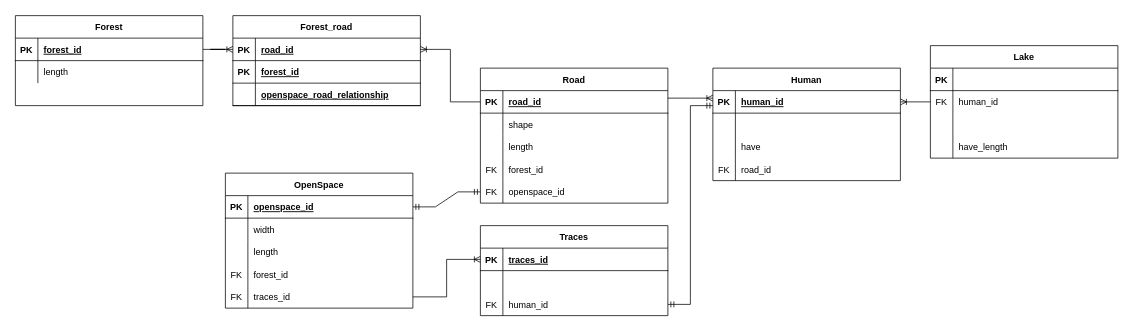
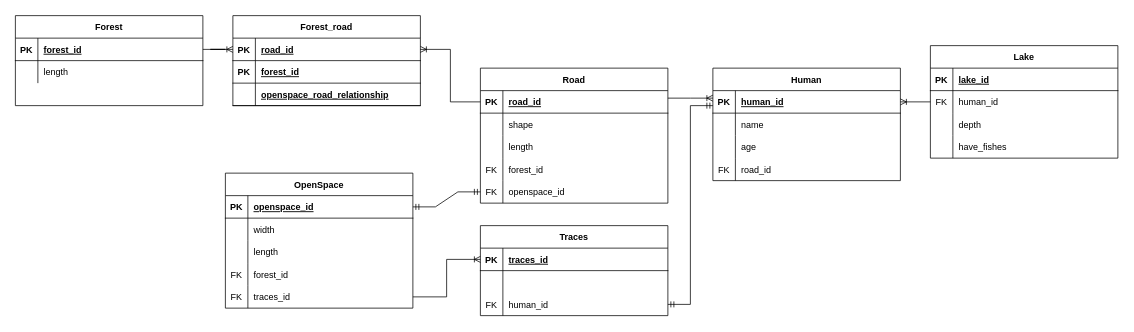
none -> (1035, 79)
none -> (818, 124)
none -> (1035, 124)
(751, 147) -> (749, 147)
(985, 147) -> (985, 147)
